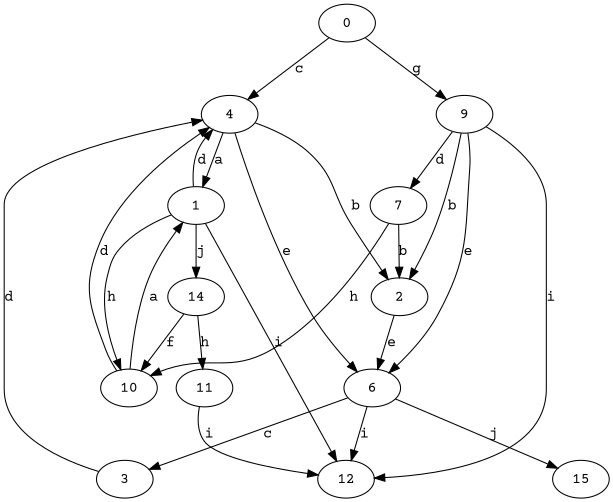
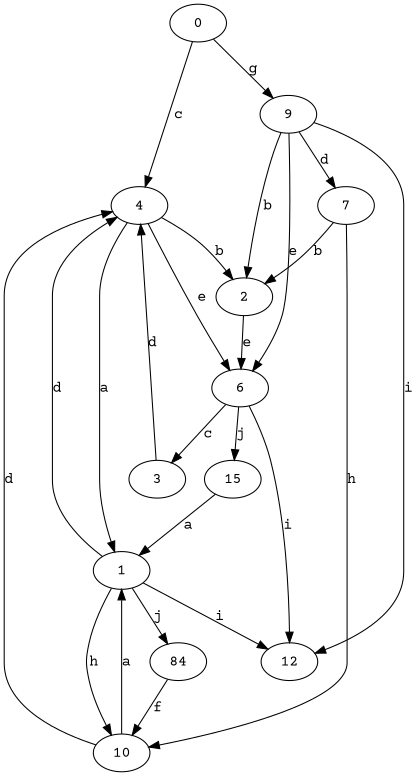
(196, 297) -> (178, 662)
(204, 388) -> none
none -> (182, 521)
